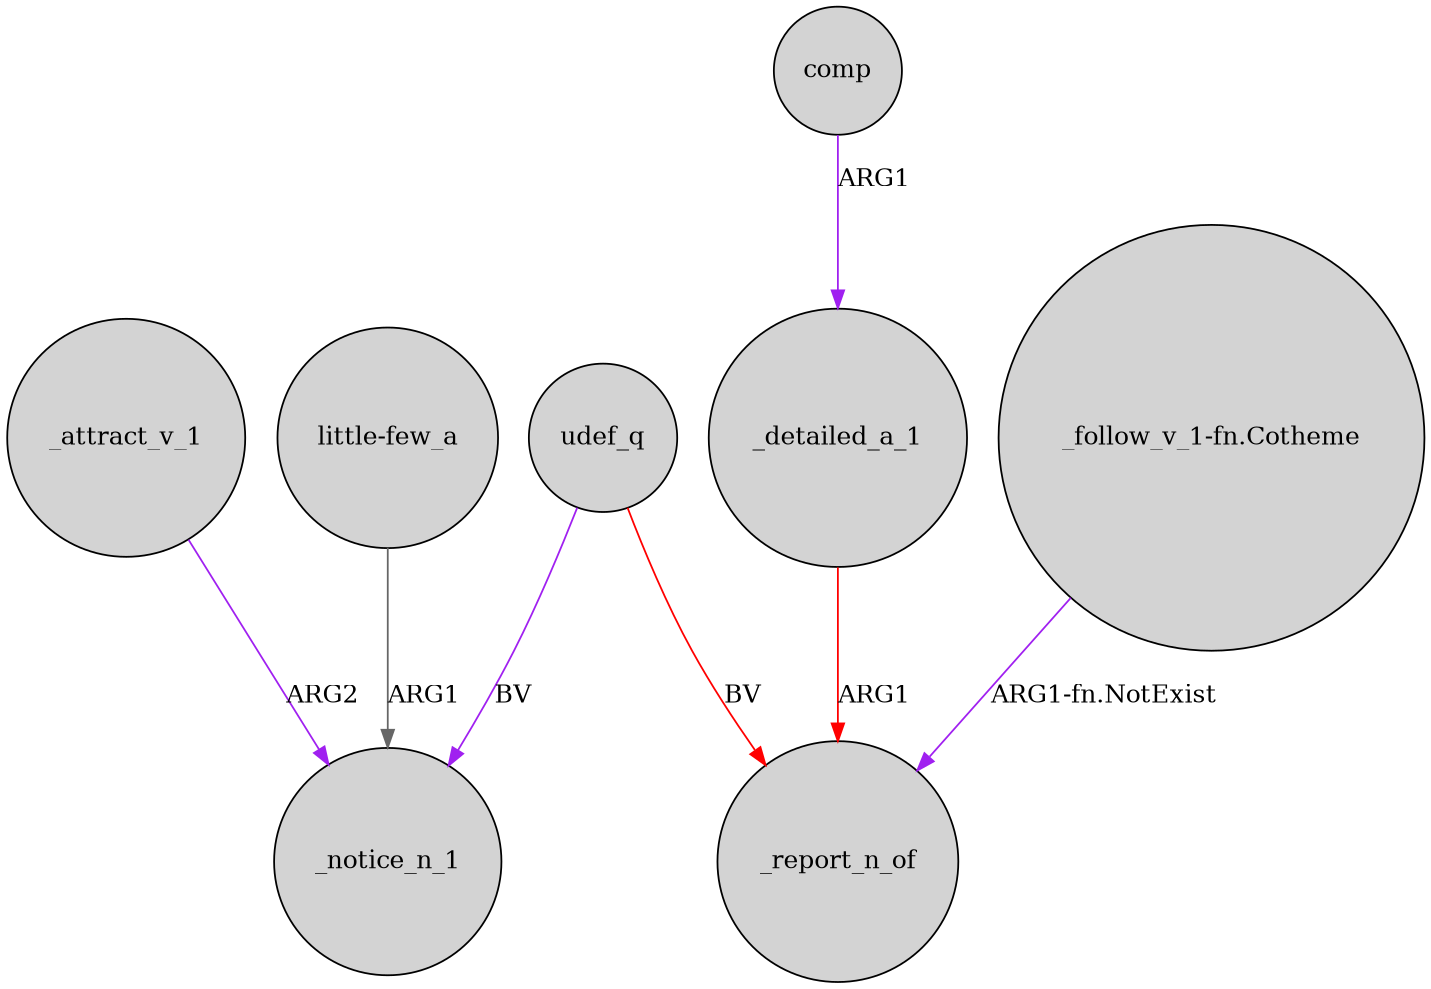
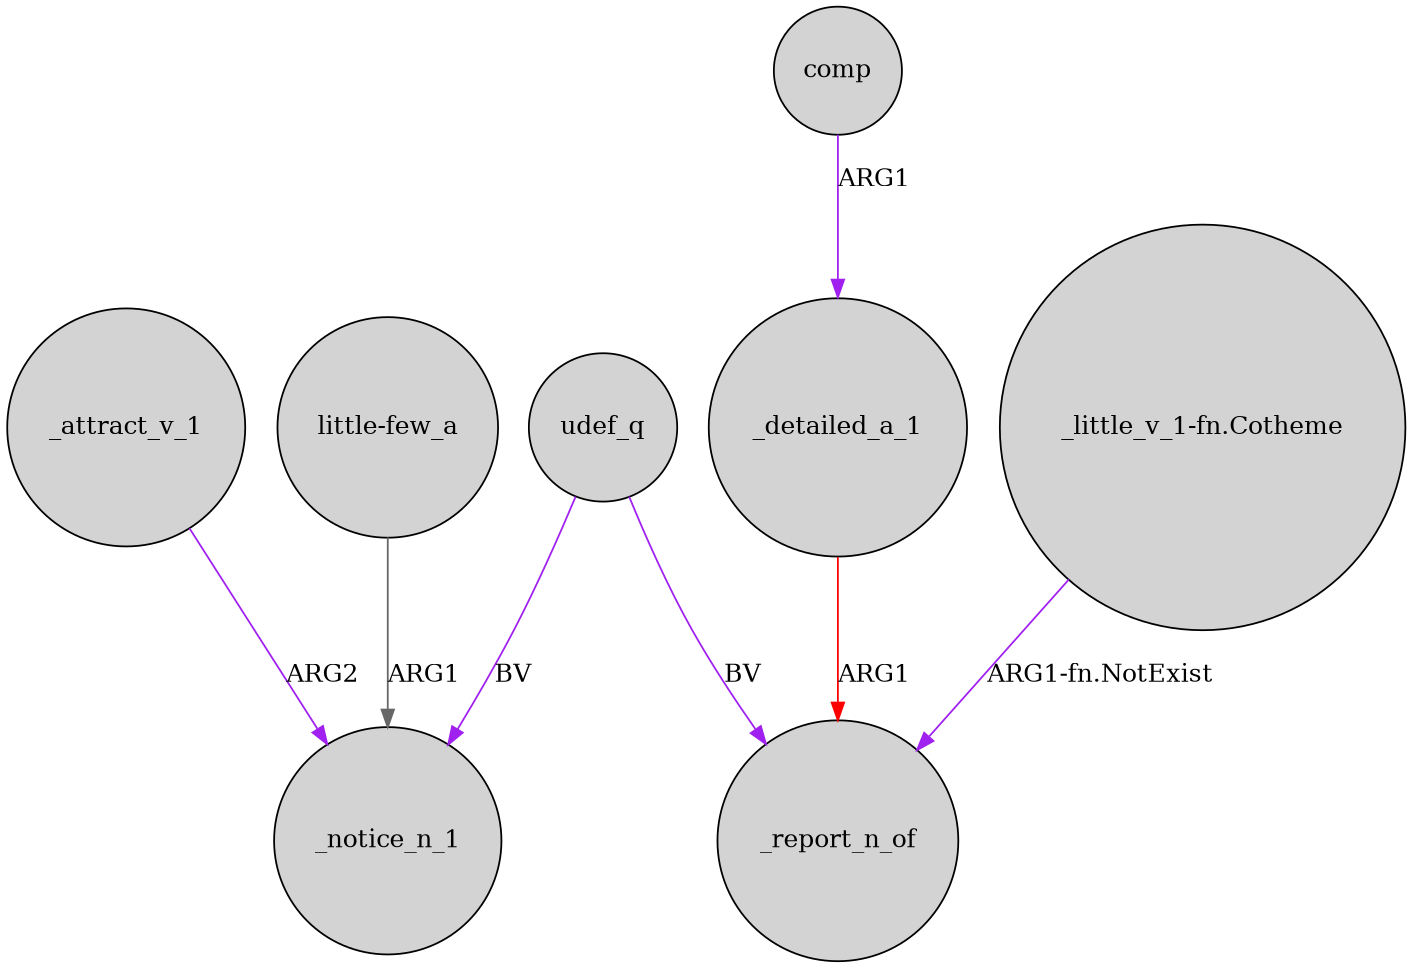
(1212, 438) -> (1203, 427)
(683, 633) -> (685, 617)
